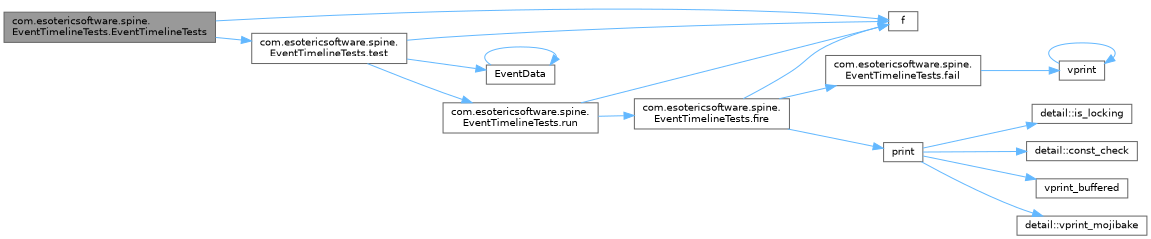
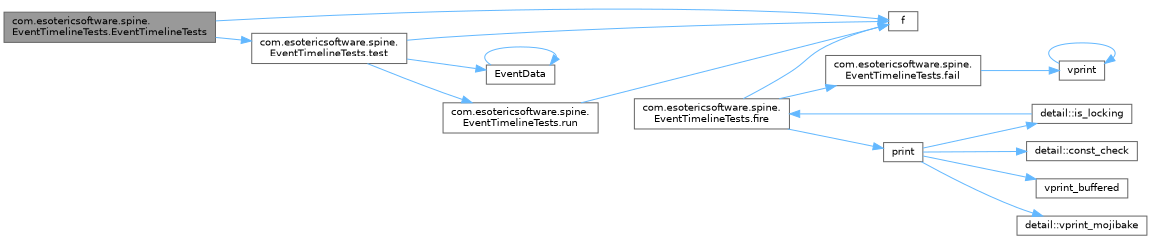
(611, 116) -> (916, 114)
